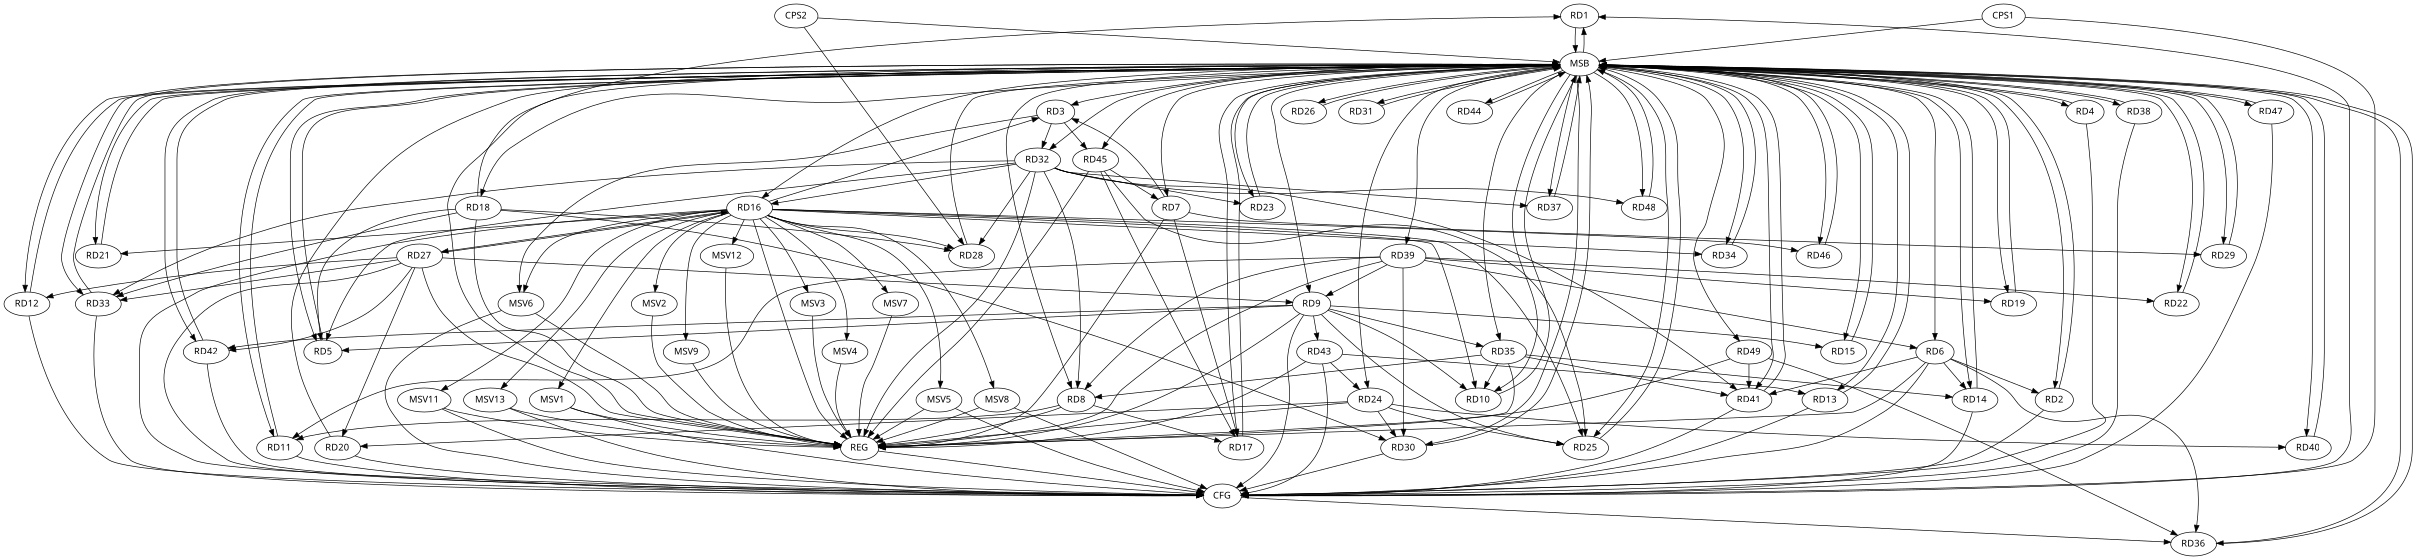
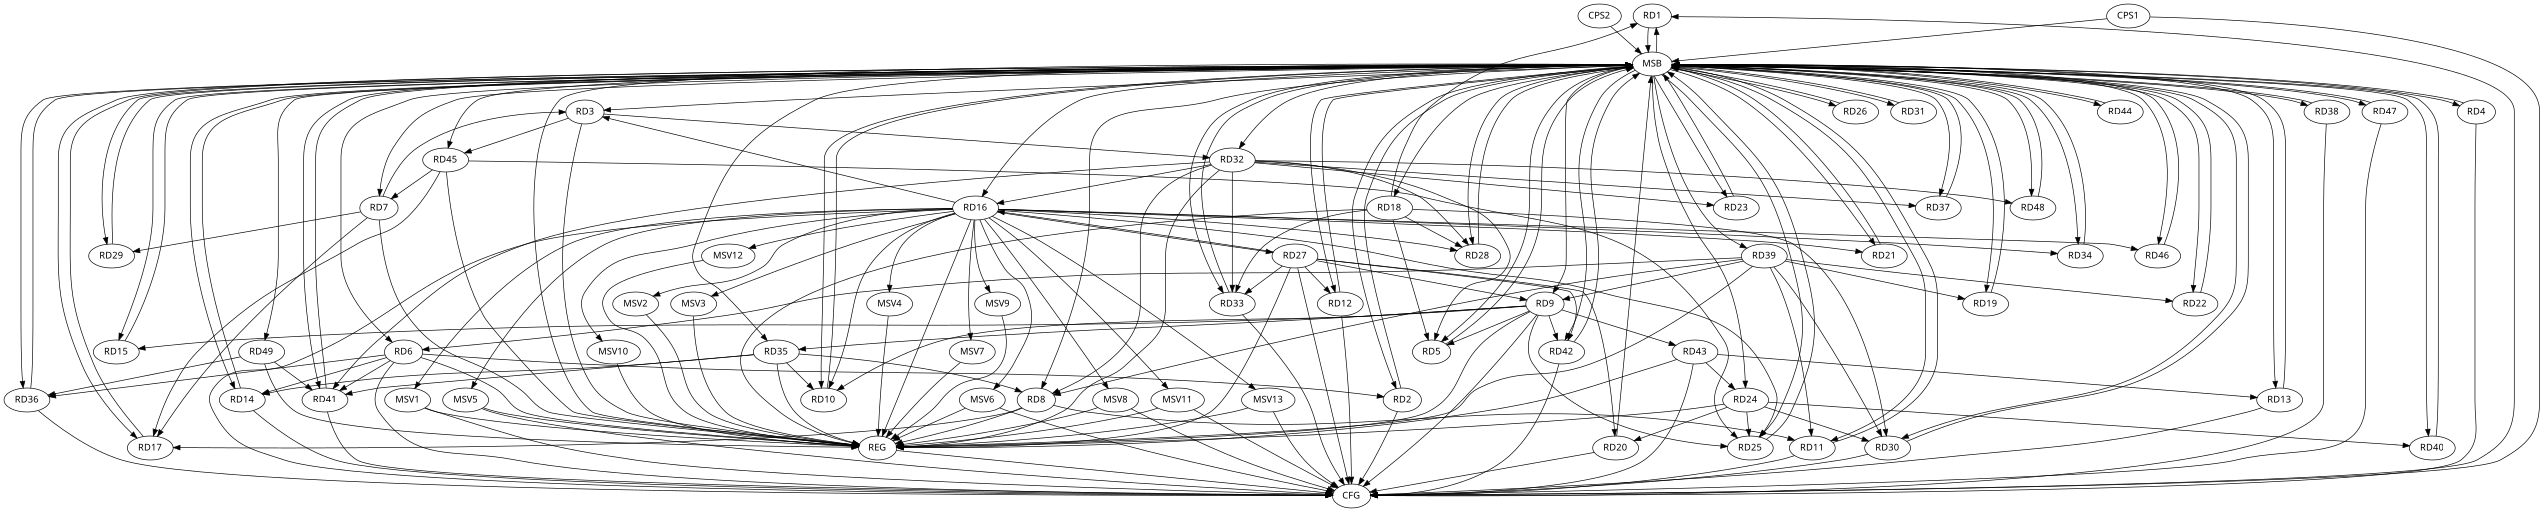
(882, 133) -> (1497, 102)
(752, 162) -> (593, 387)
none -> (614, 352)
(1703, 520) -> (577, 489)
